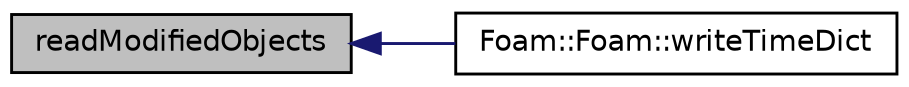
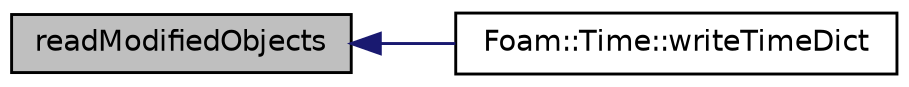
(676, 44) -> (676, 44)
